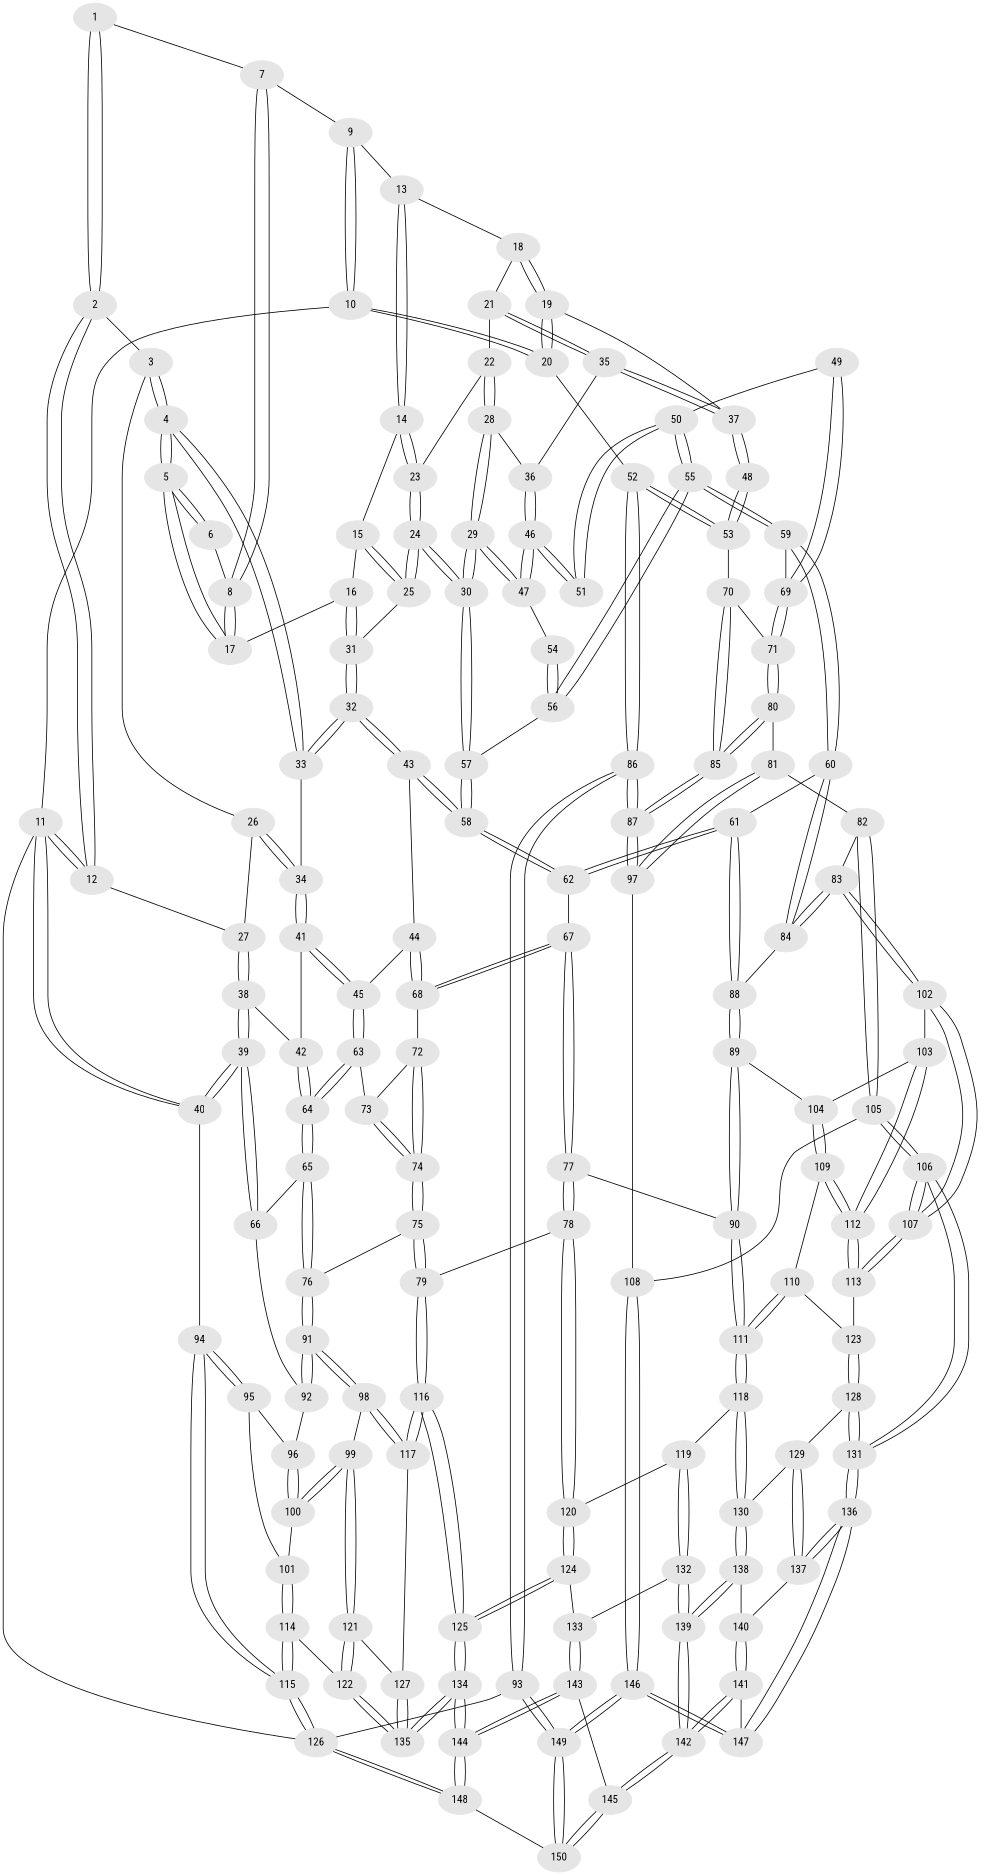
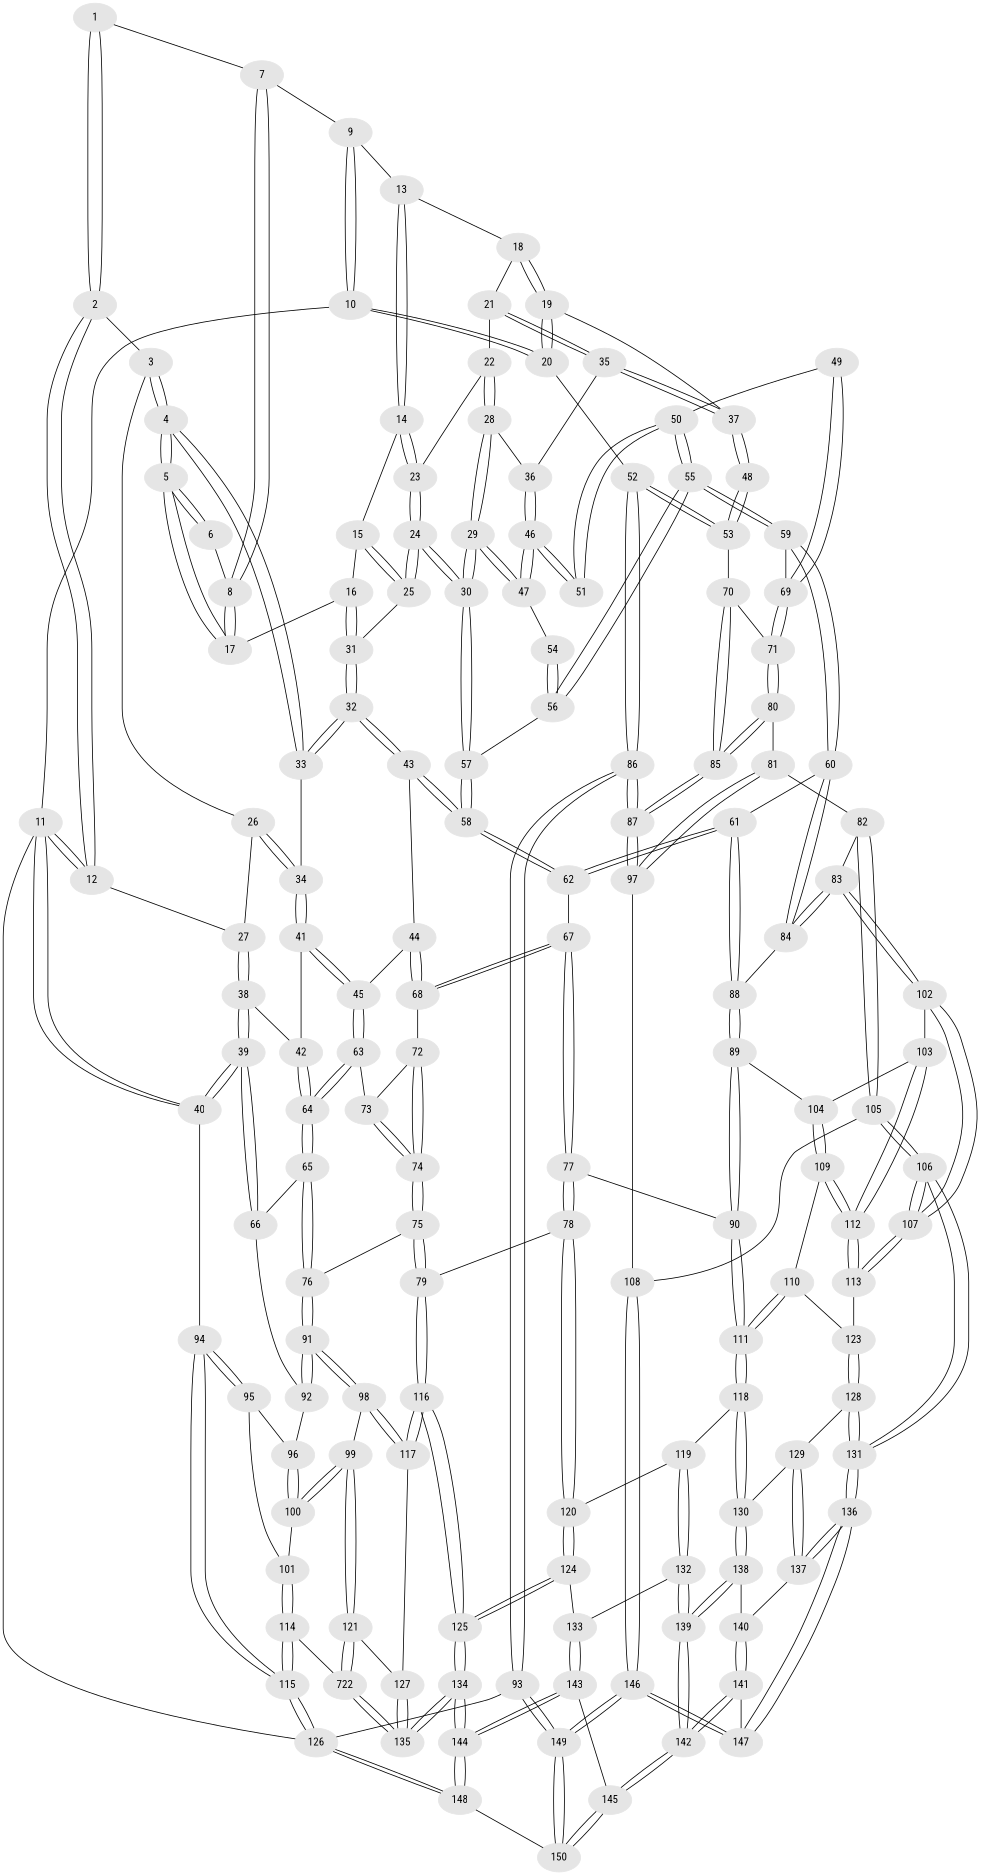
(345, 1685) -> (345, 1685)
